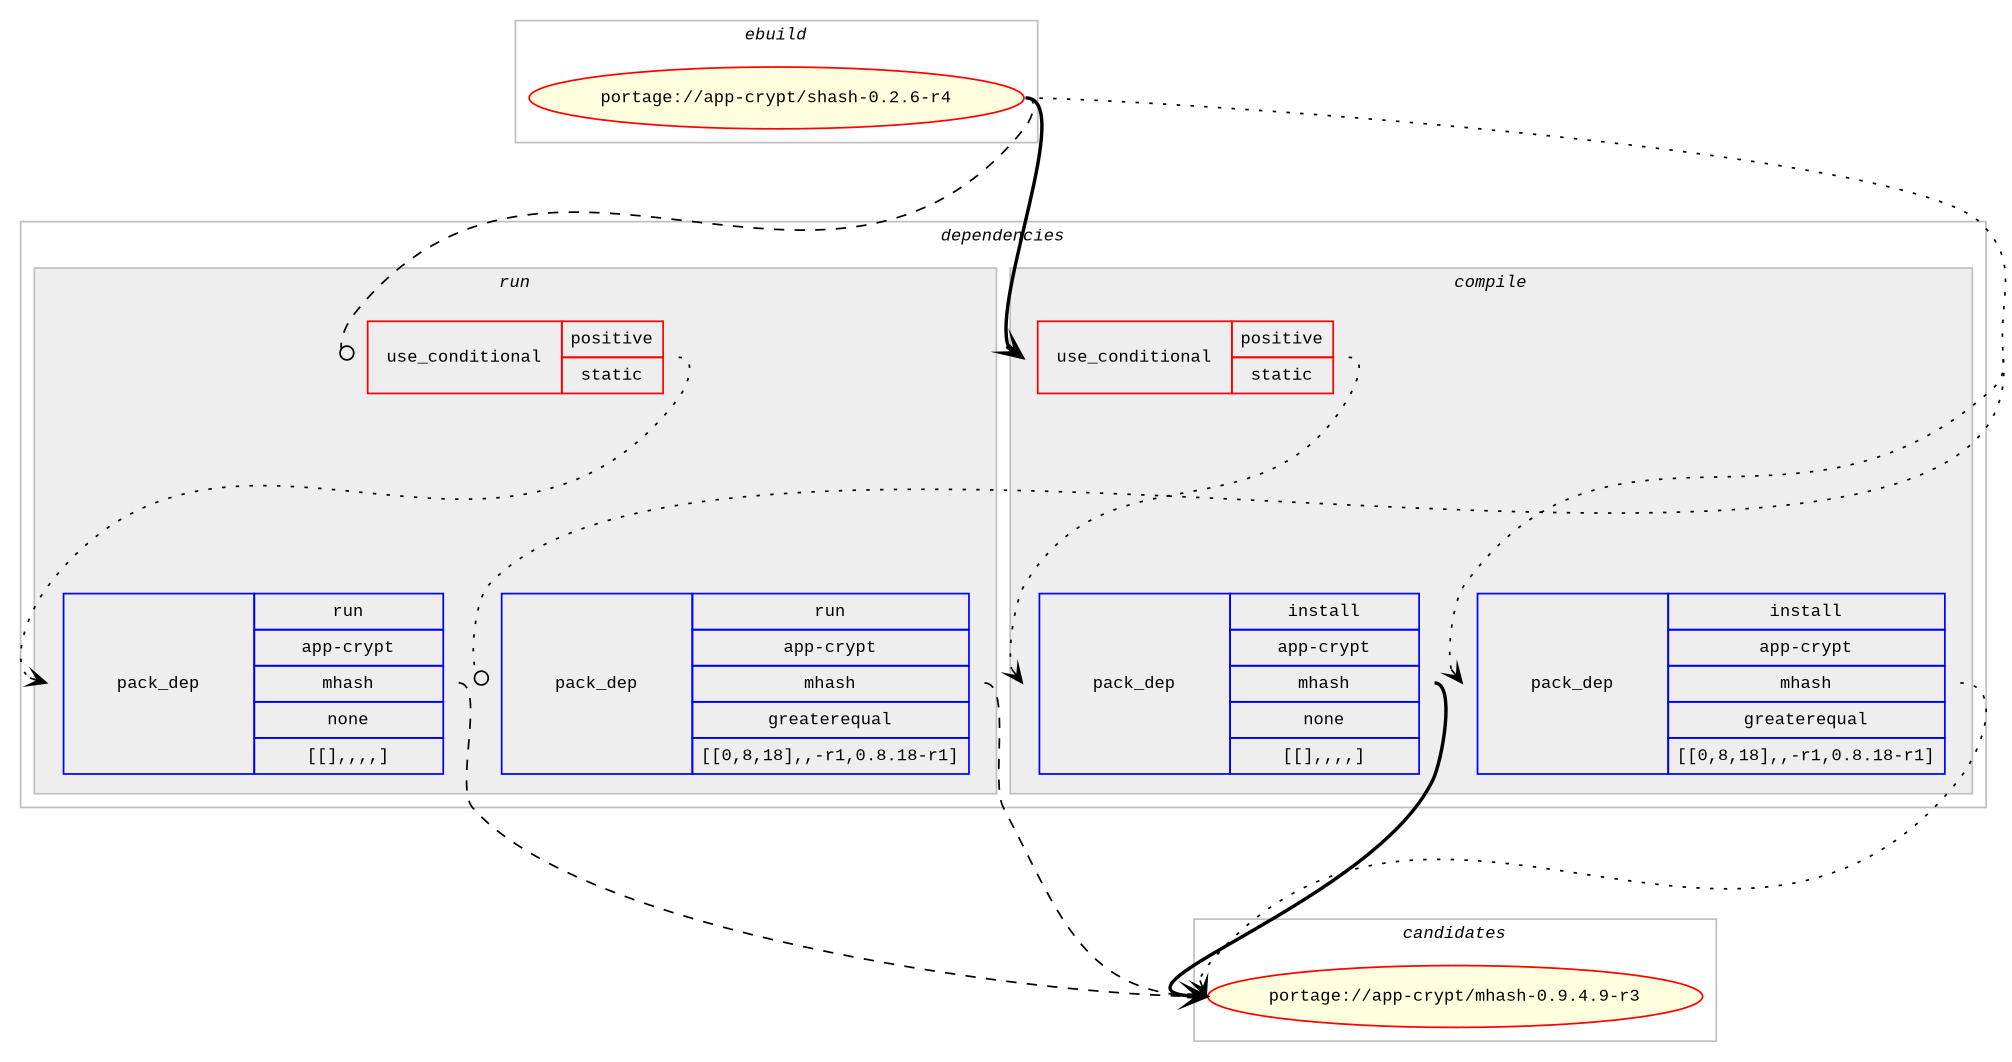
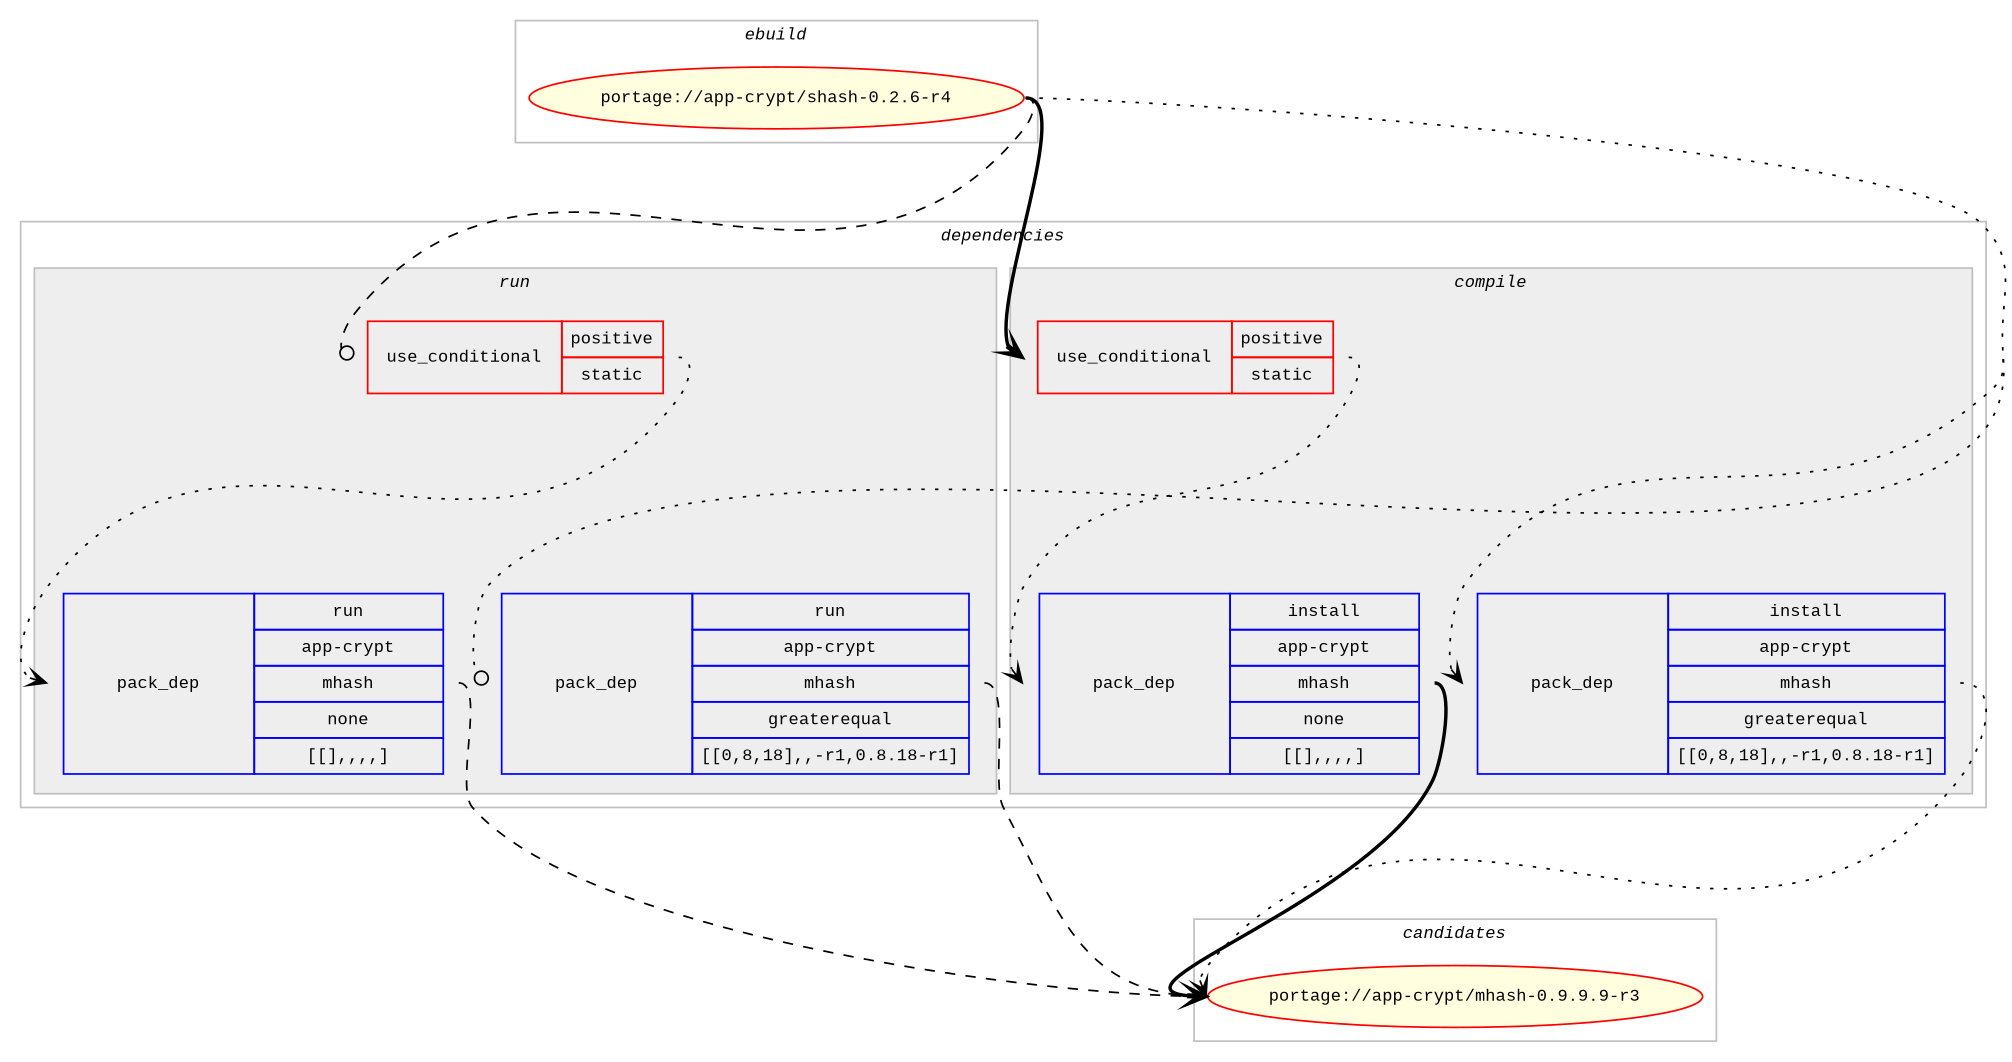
(1455, 996) -> (1455, 996)
